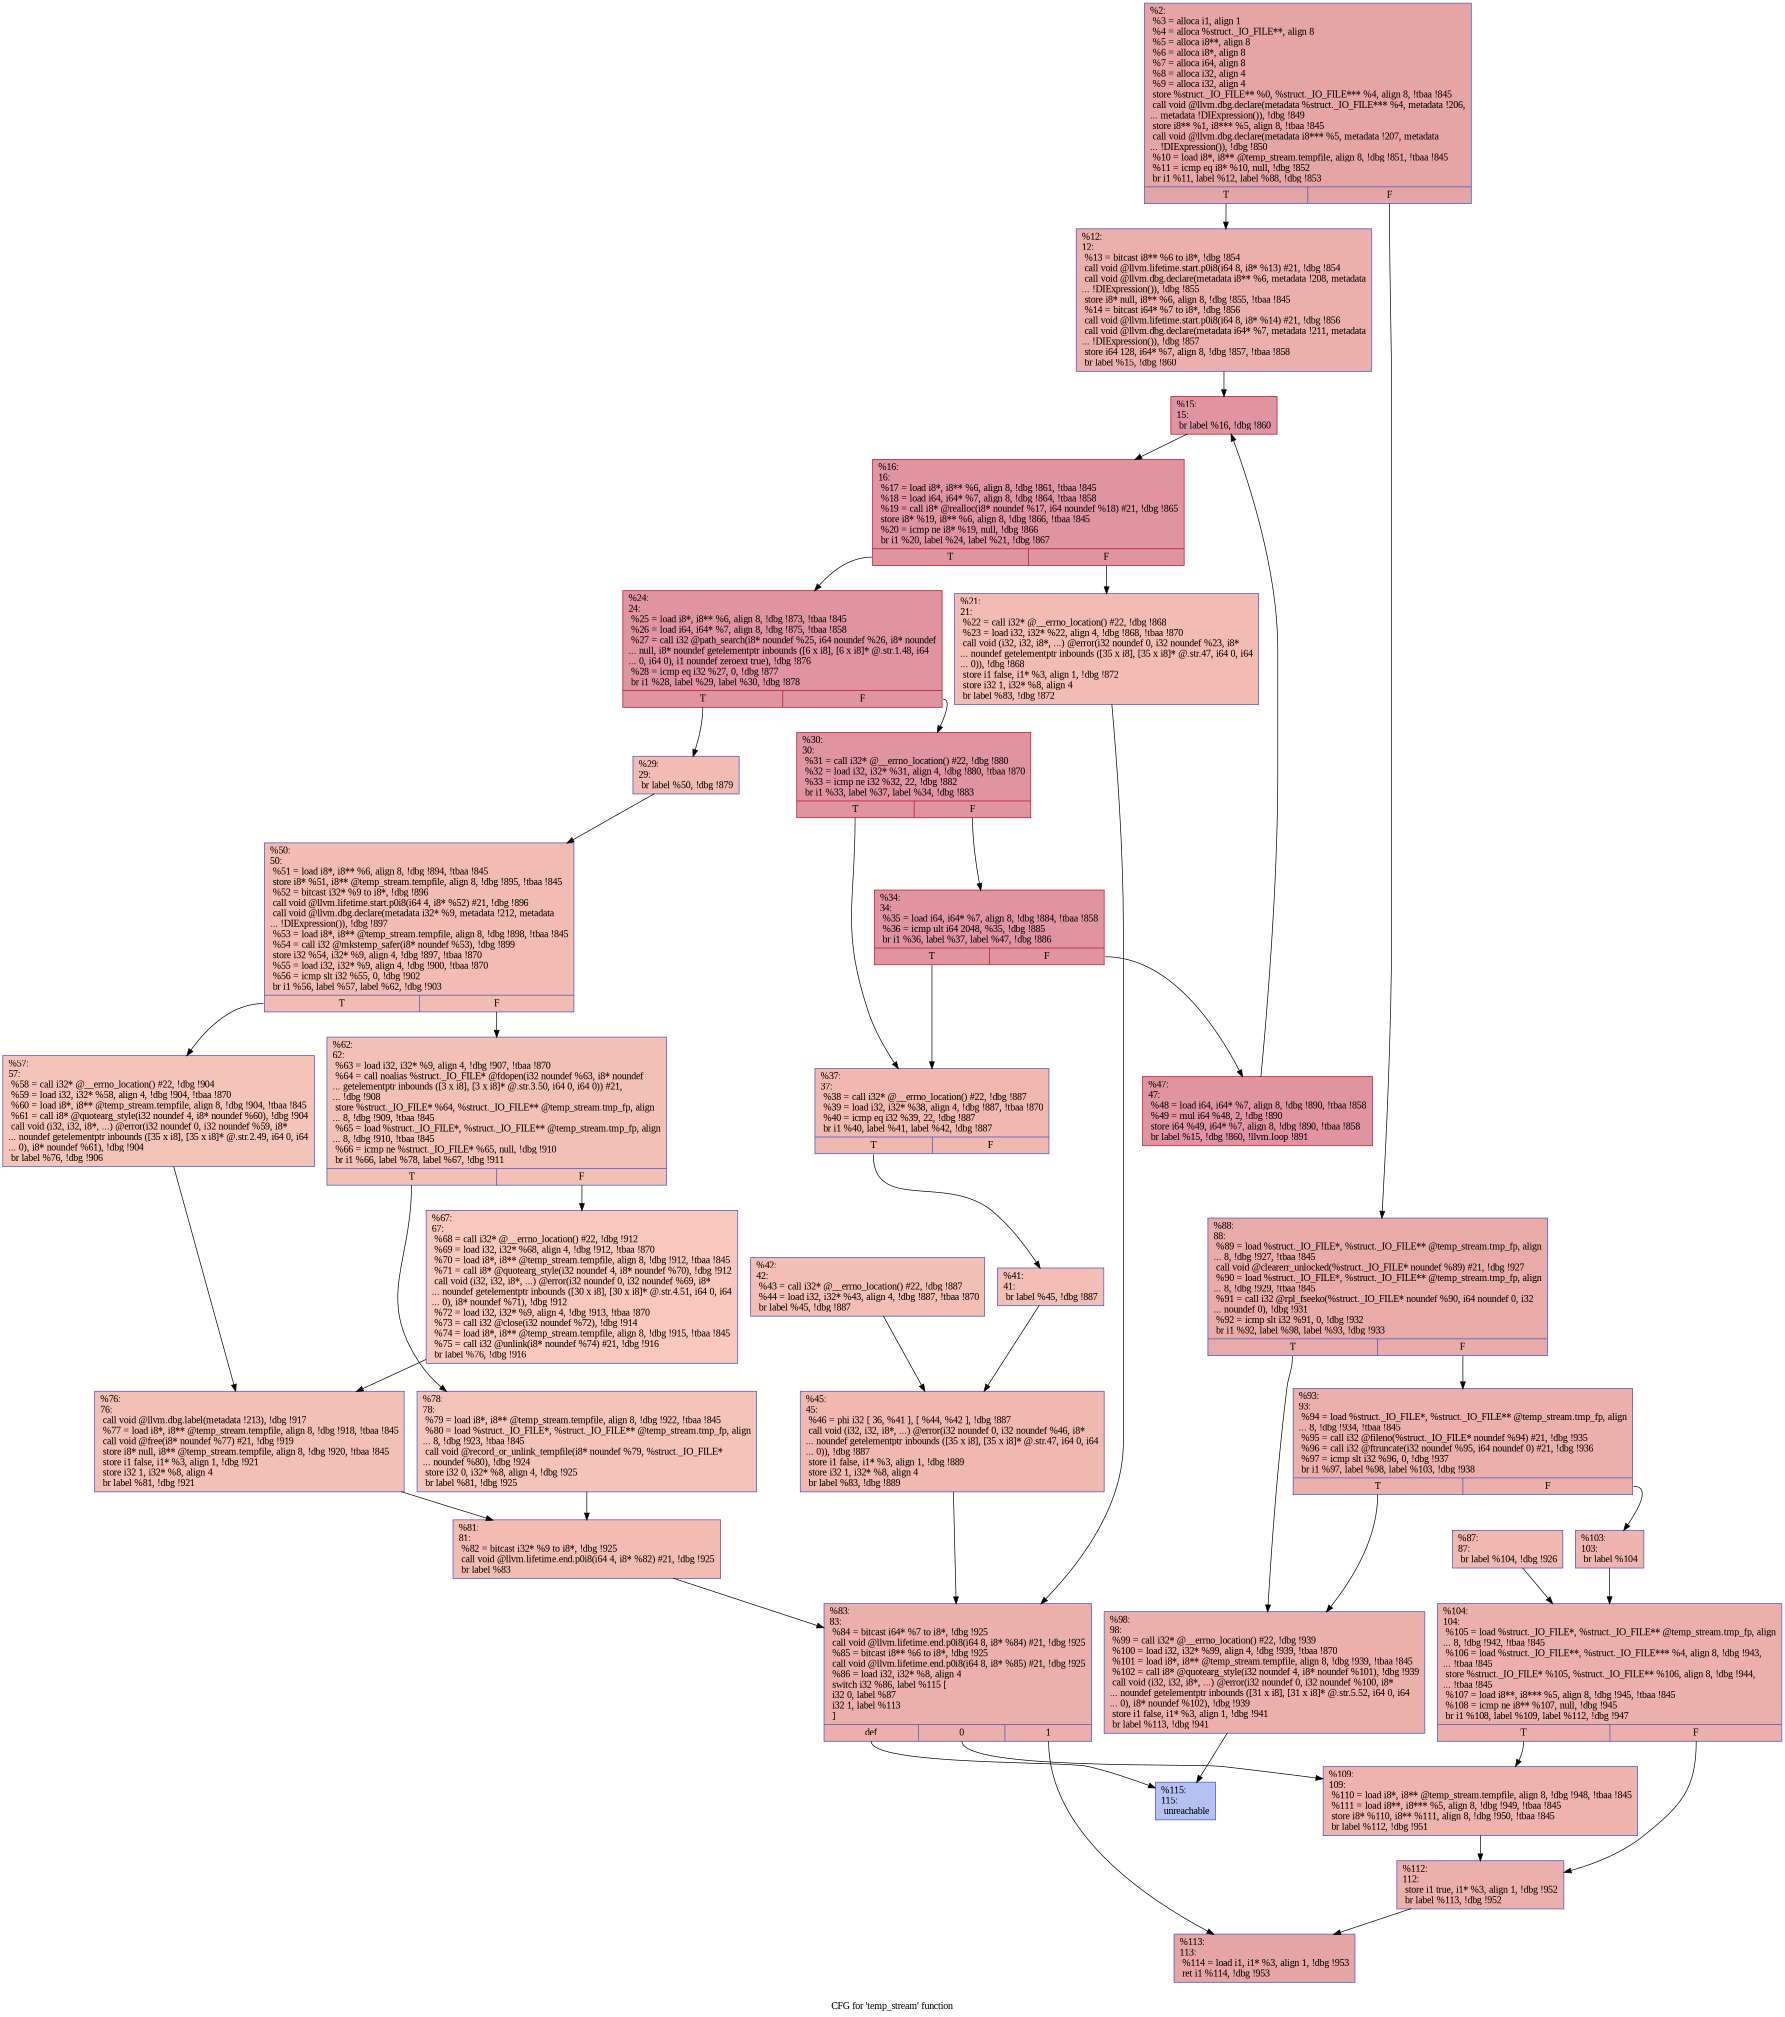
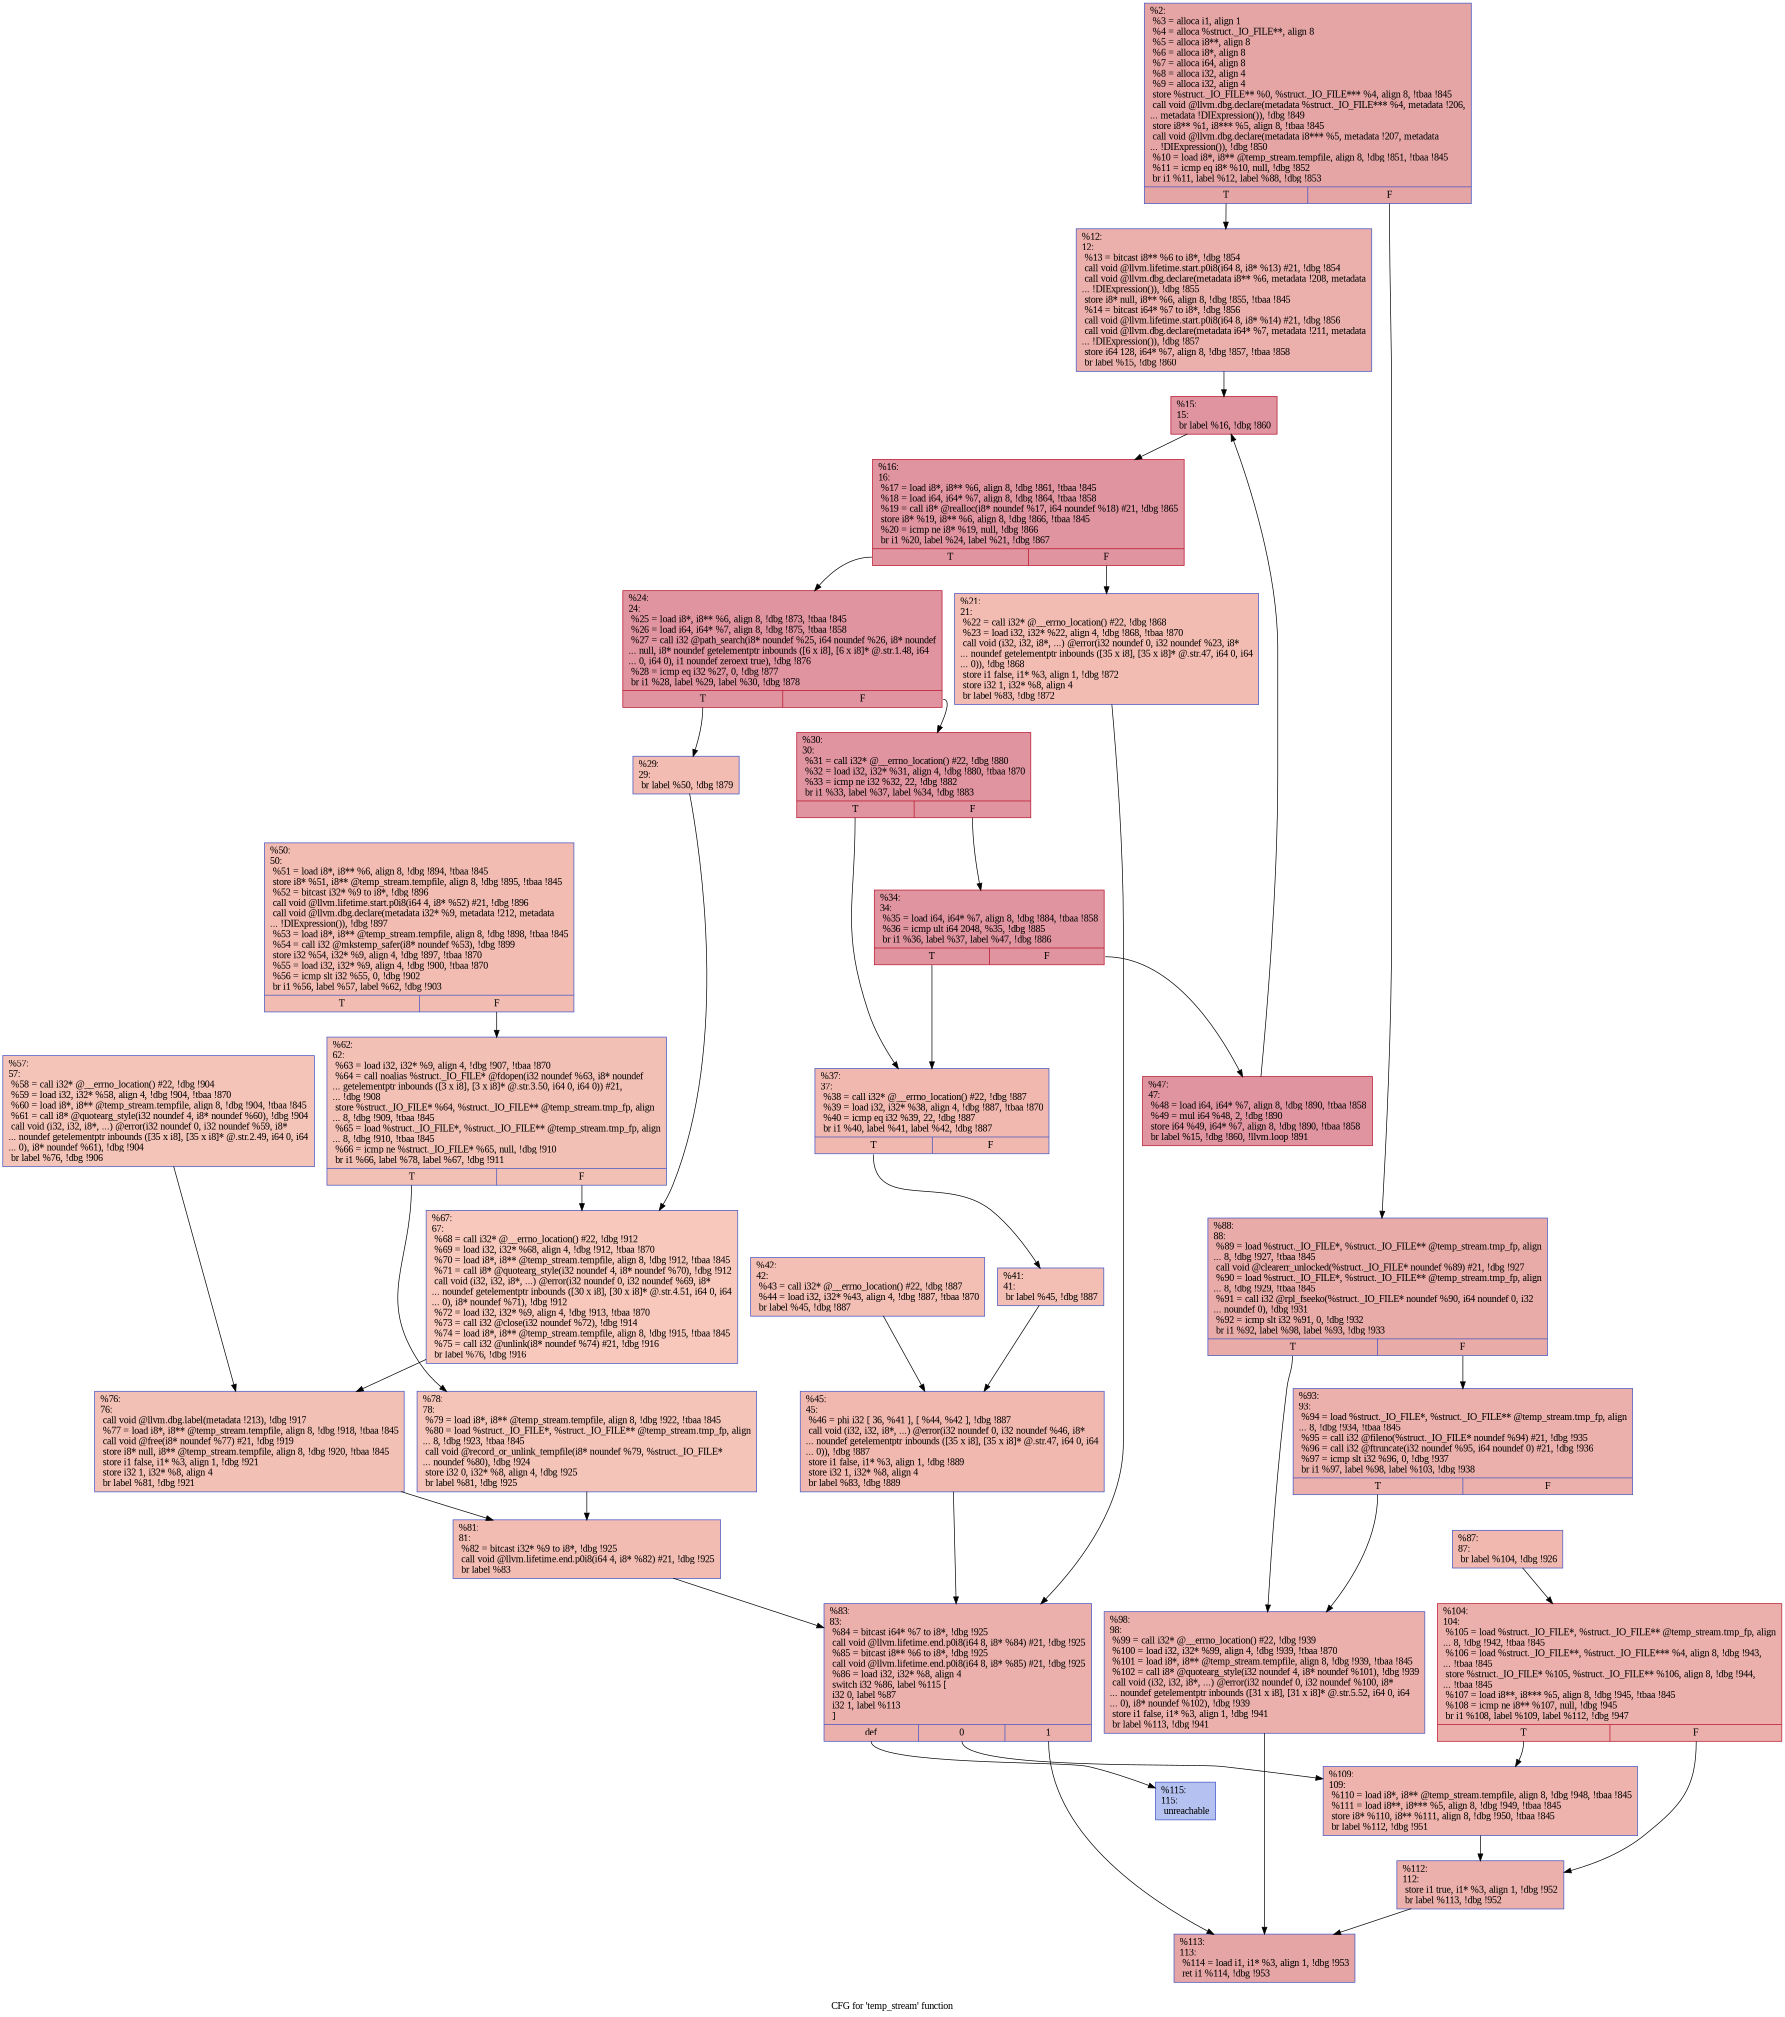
(614, 817) -> (706, 1002)
(222, 1018) -> none
(1610, 1549) -> none
(1610, 1672) -> (1610, 1672)
(1214, 1755) -> (1264, 1830)
